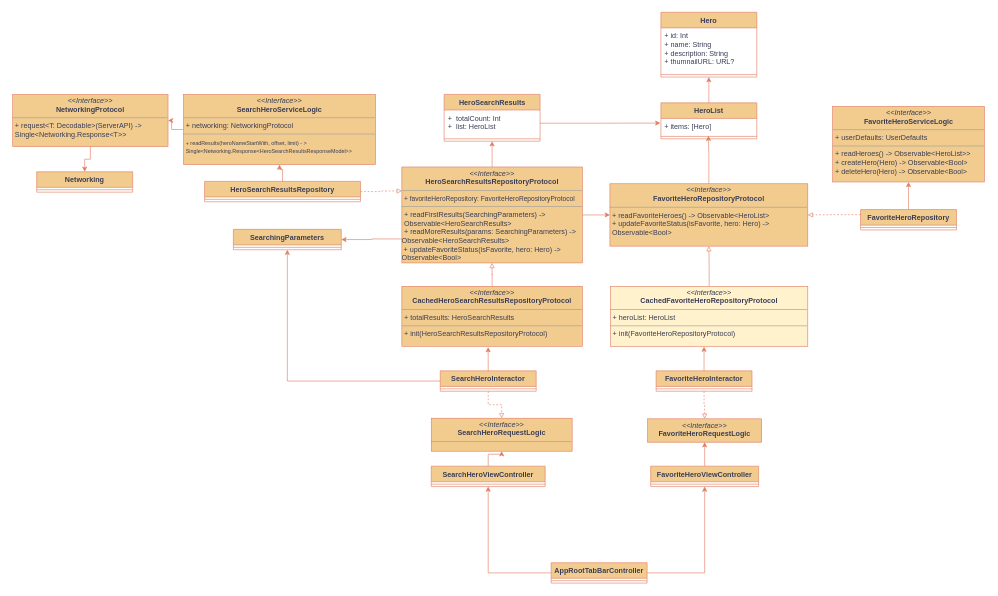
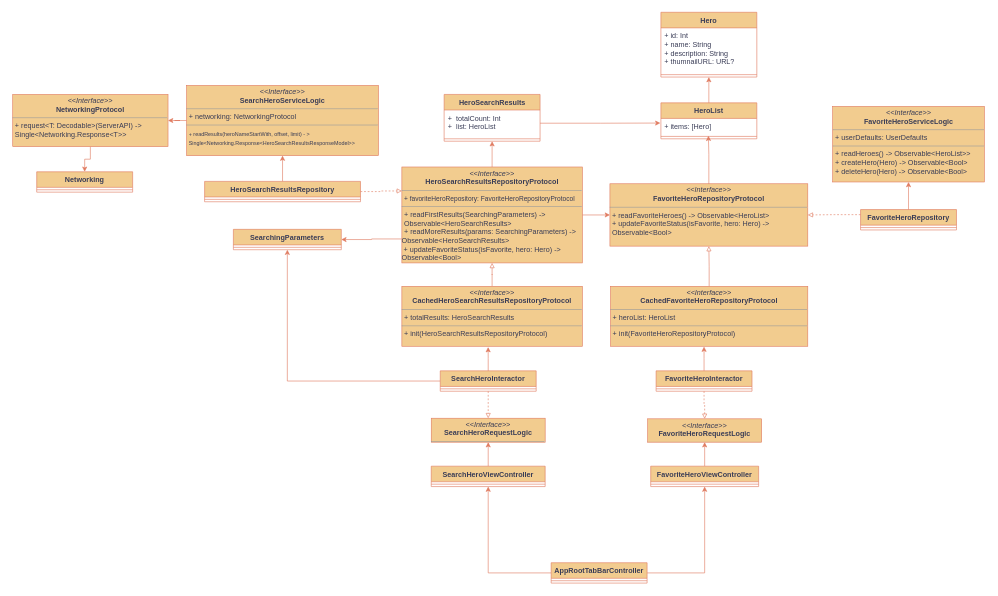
(279, 130) -> (282, 121)
(709, 317) -> (709, 317)
(502, 435) -> (488, 431)
